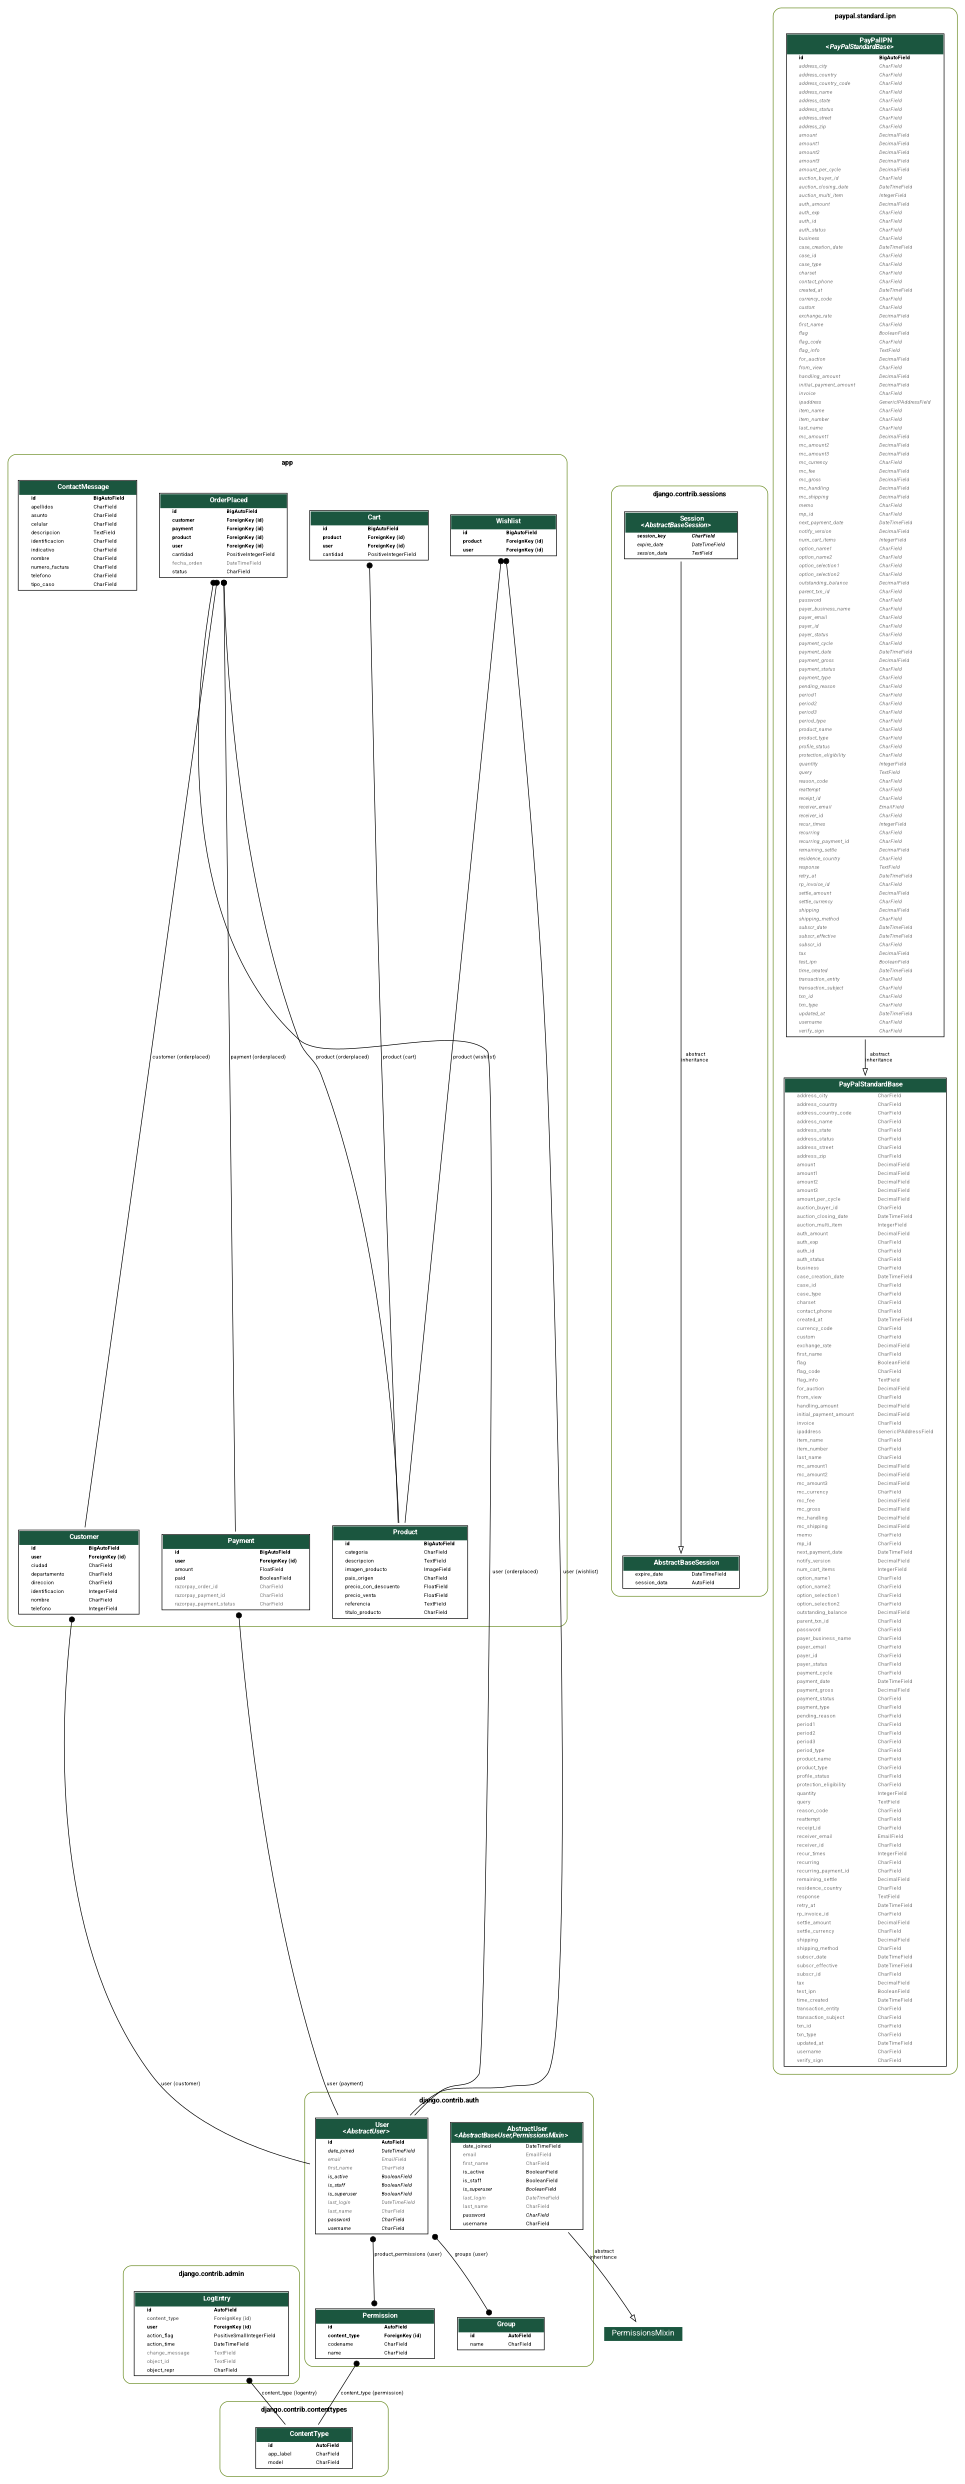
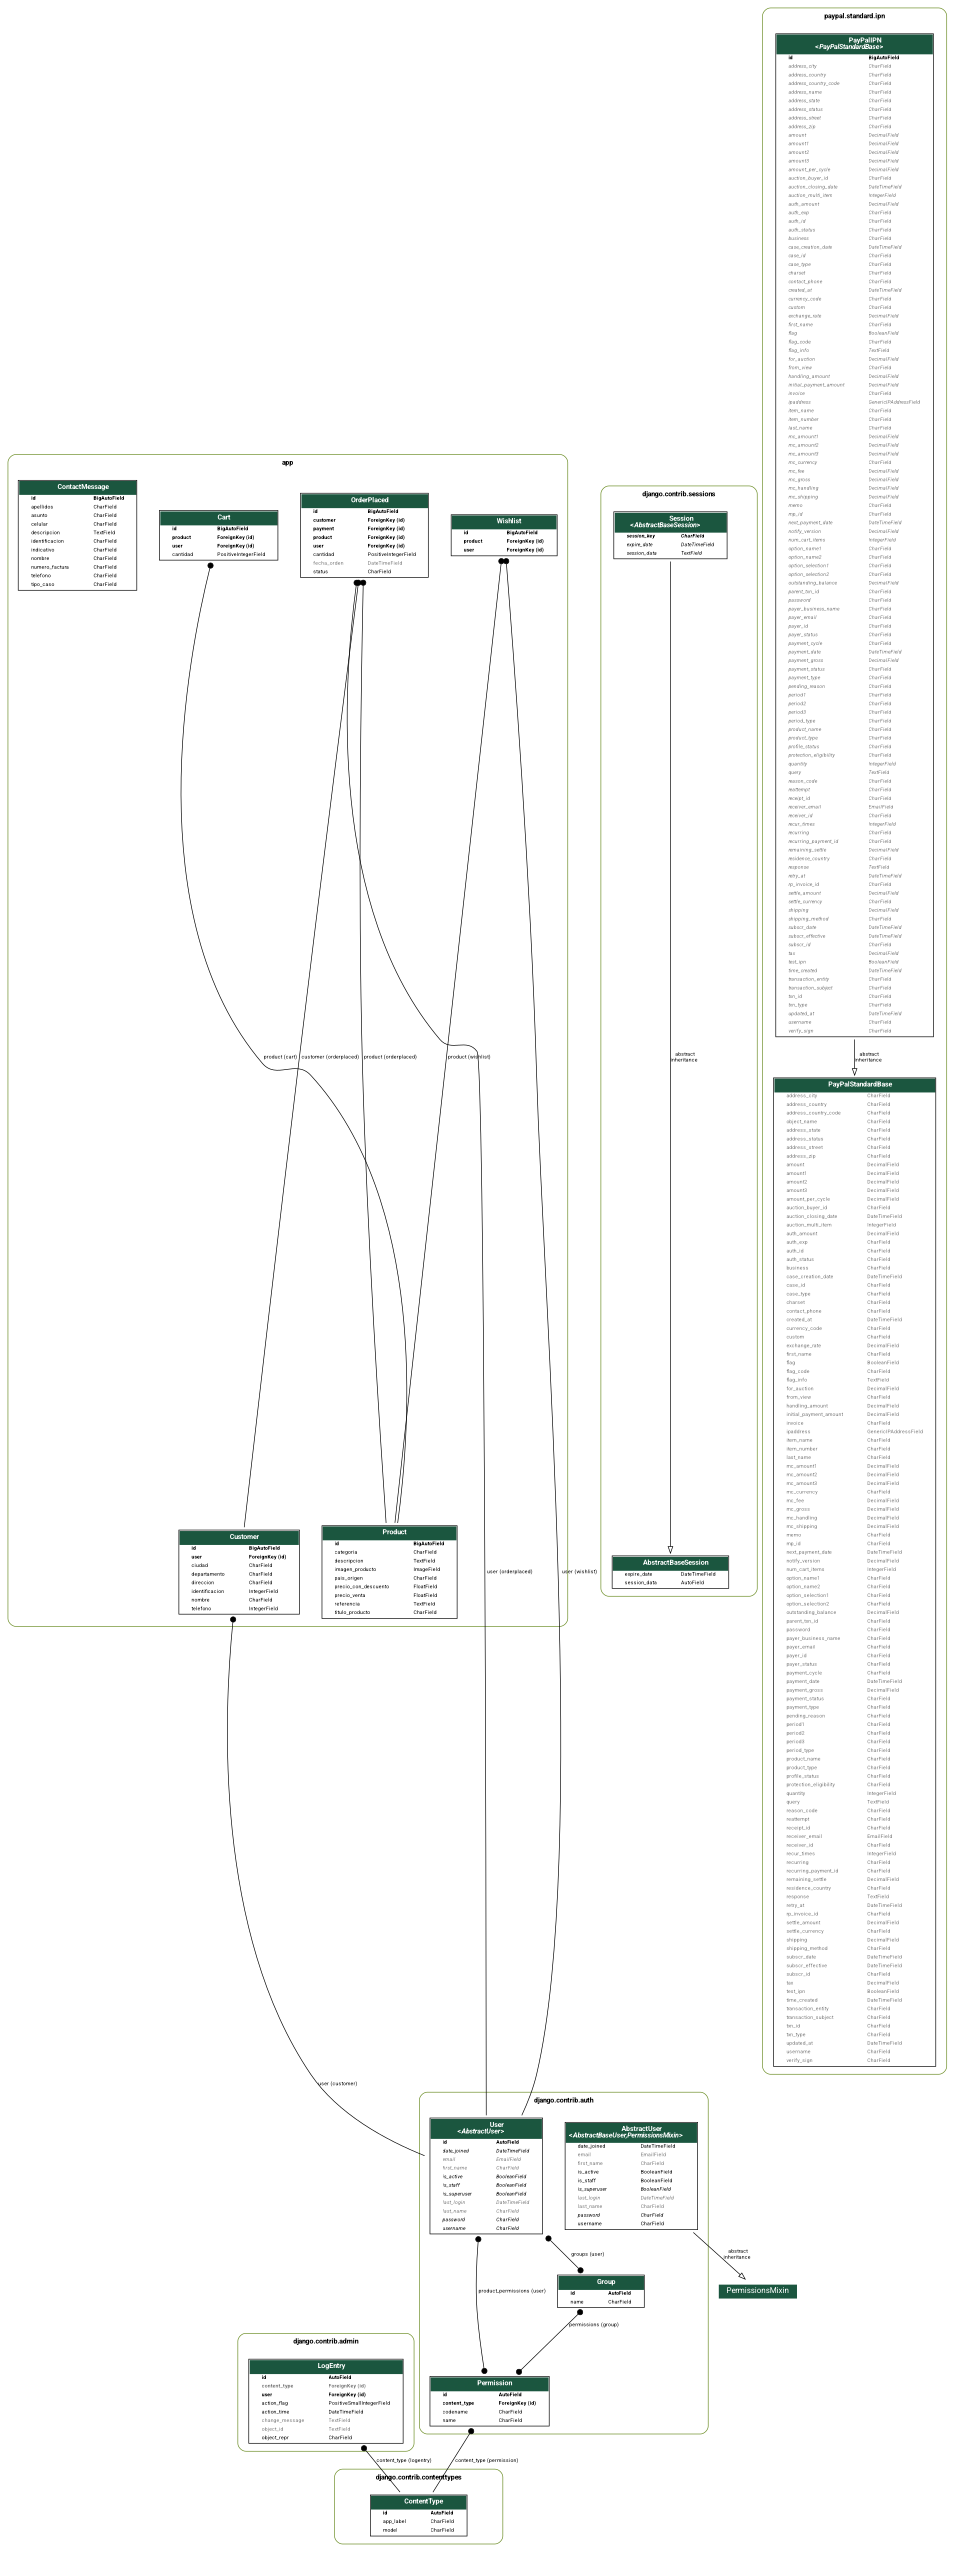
(815, 1122) -> (802, 1122)
(236, 1572) -> none
none -> (550, 2342)
